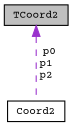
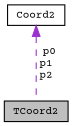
(36, 69) -> (36, 69)
